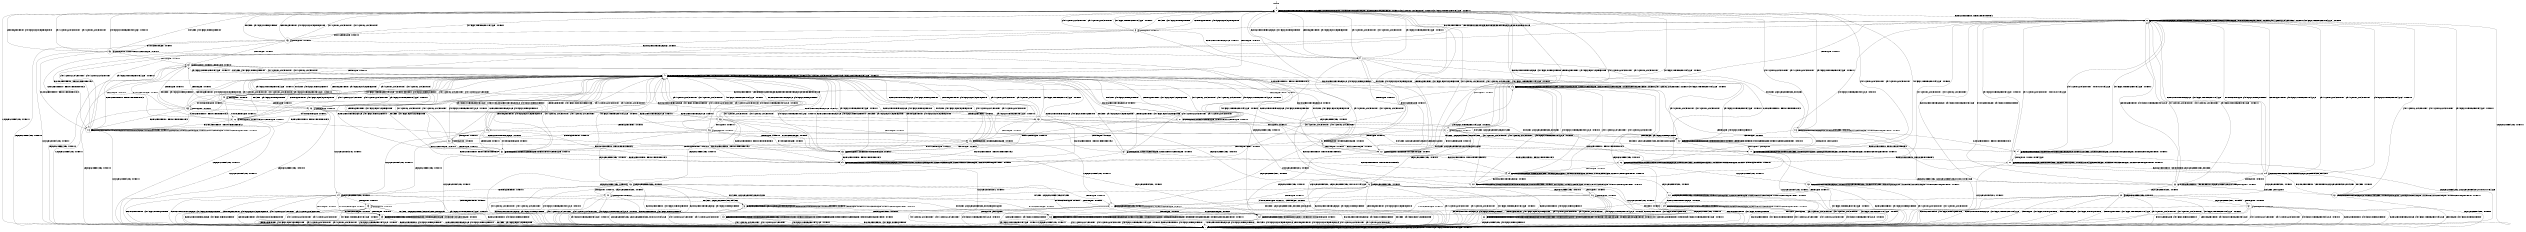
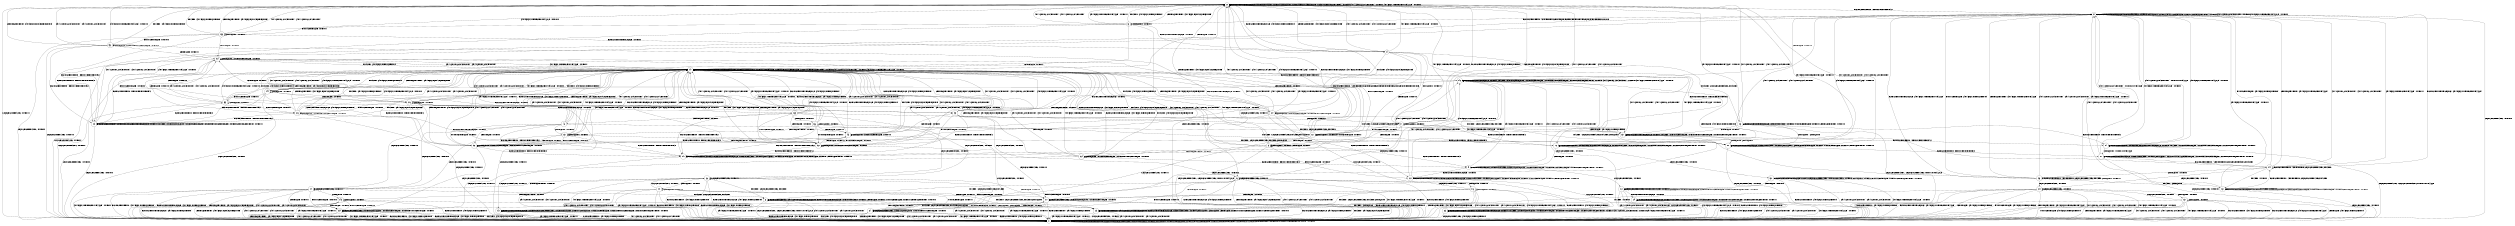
(1276, 4) -> none
(139, 119) -> (159, 113)
(1351, 148) -> (1336, 171)
